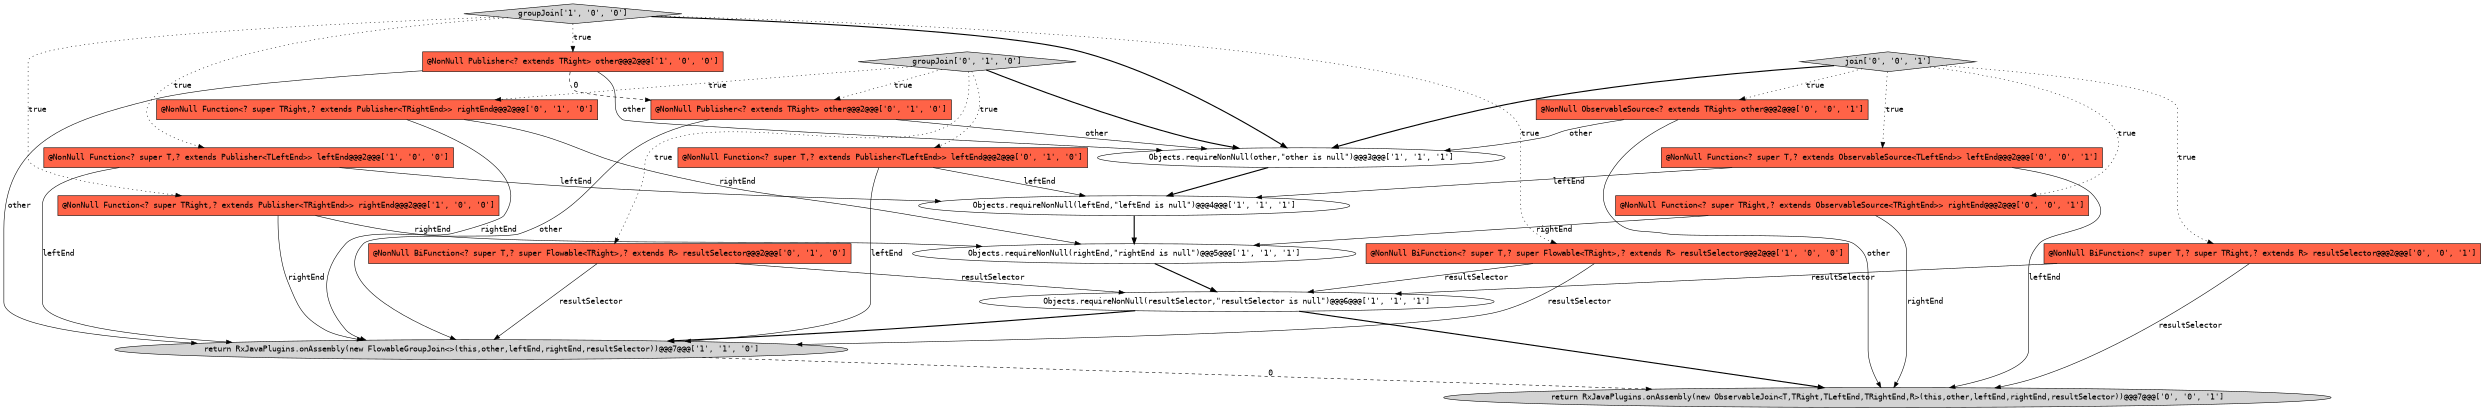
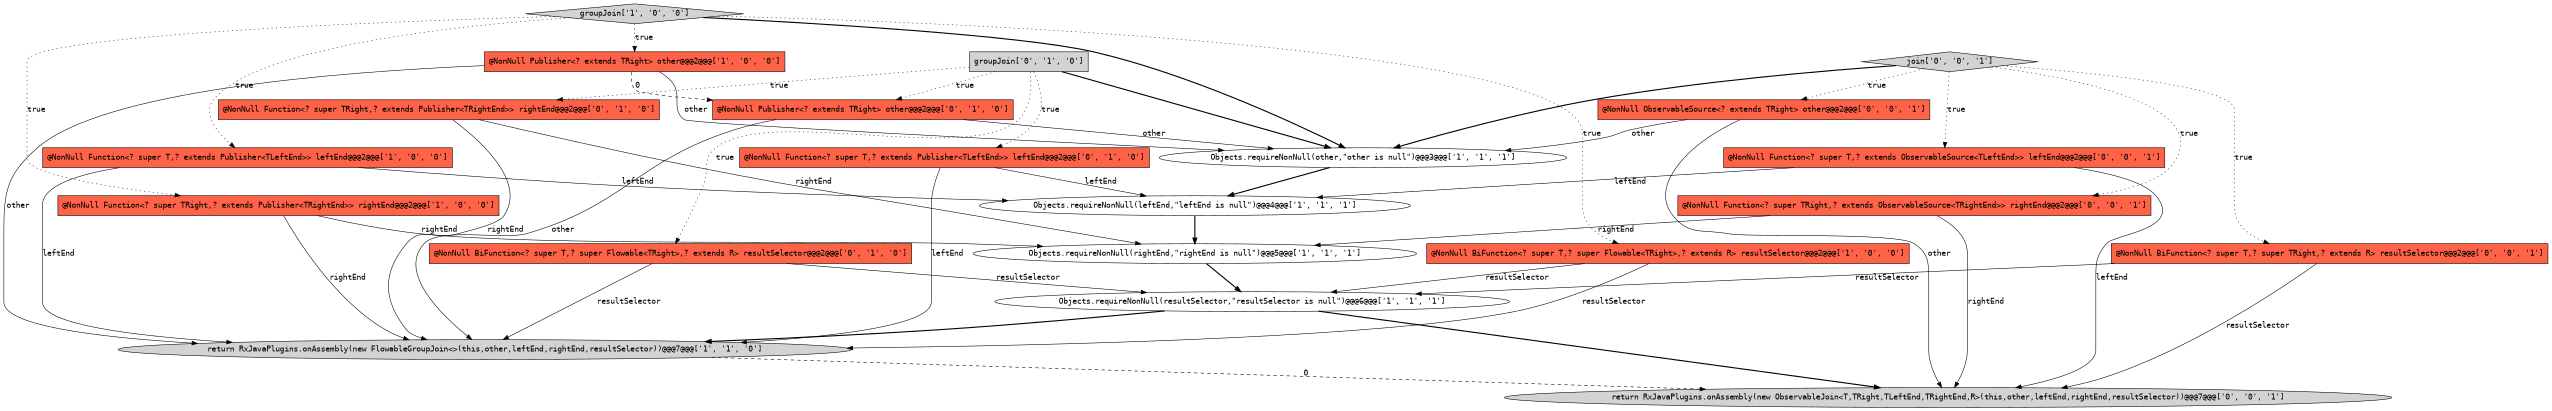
(967, 62) -> (1029, 62)
